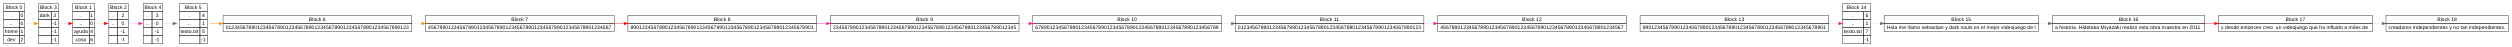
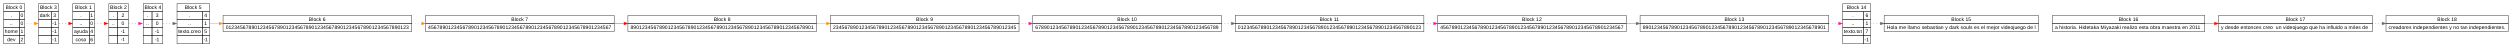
(822, 23) -> (822, 23)
none -> (1631, 23)
(2043, 23) -> none
(190, 32) -> (190, 32)
